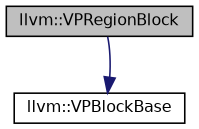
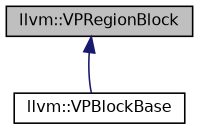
(110, 57) -> (89, 73)
